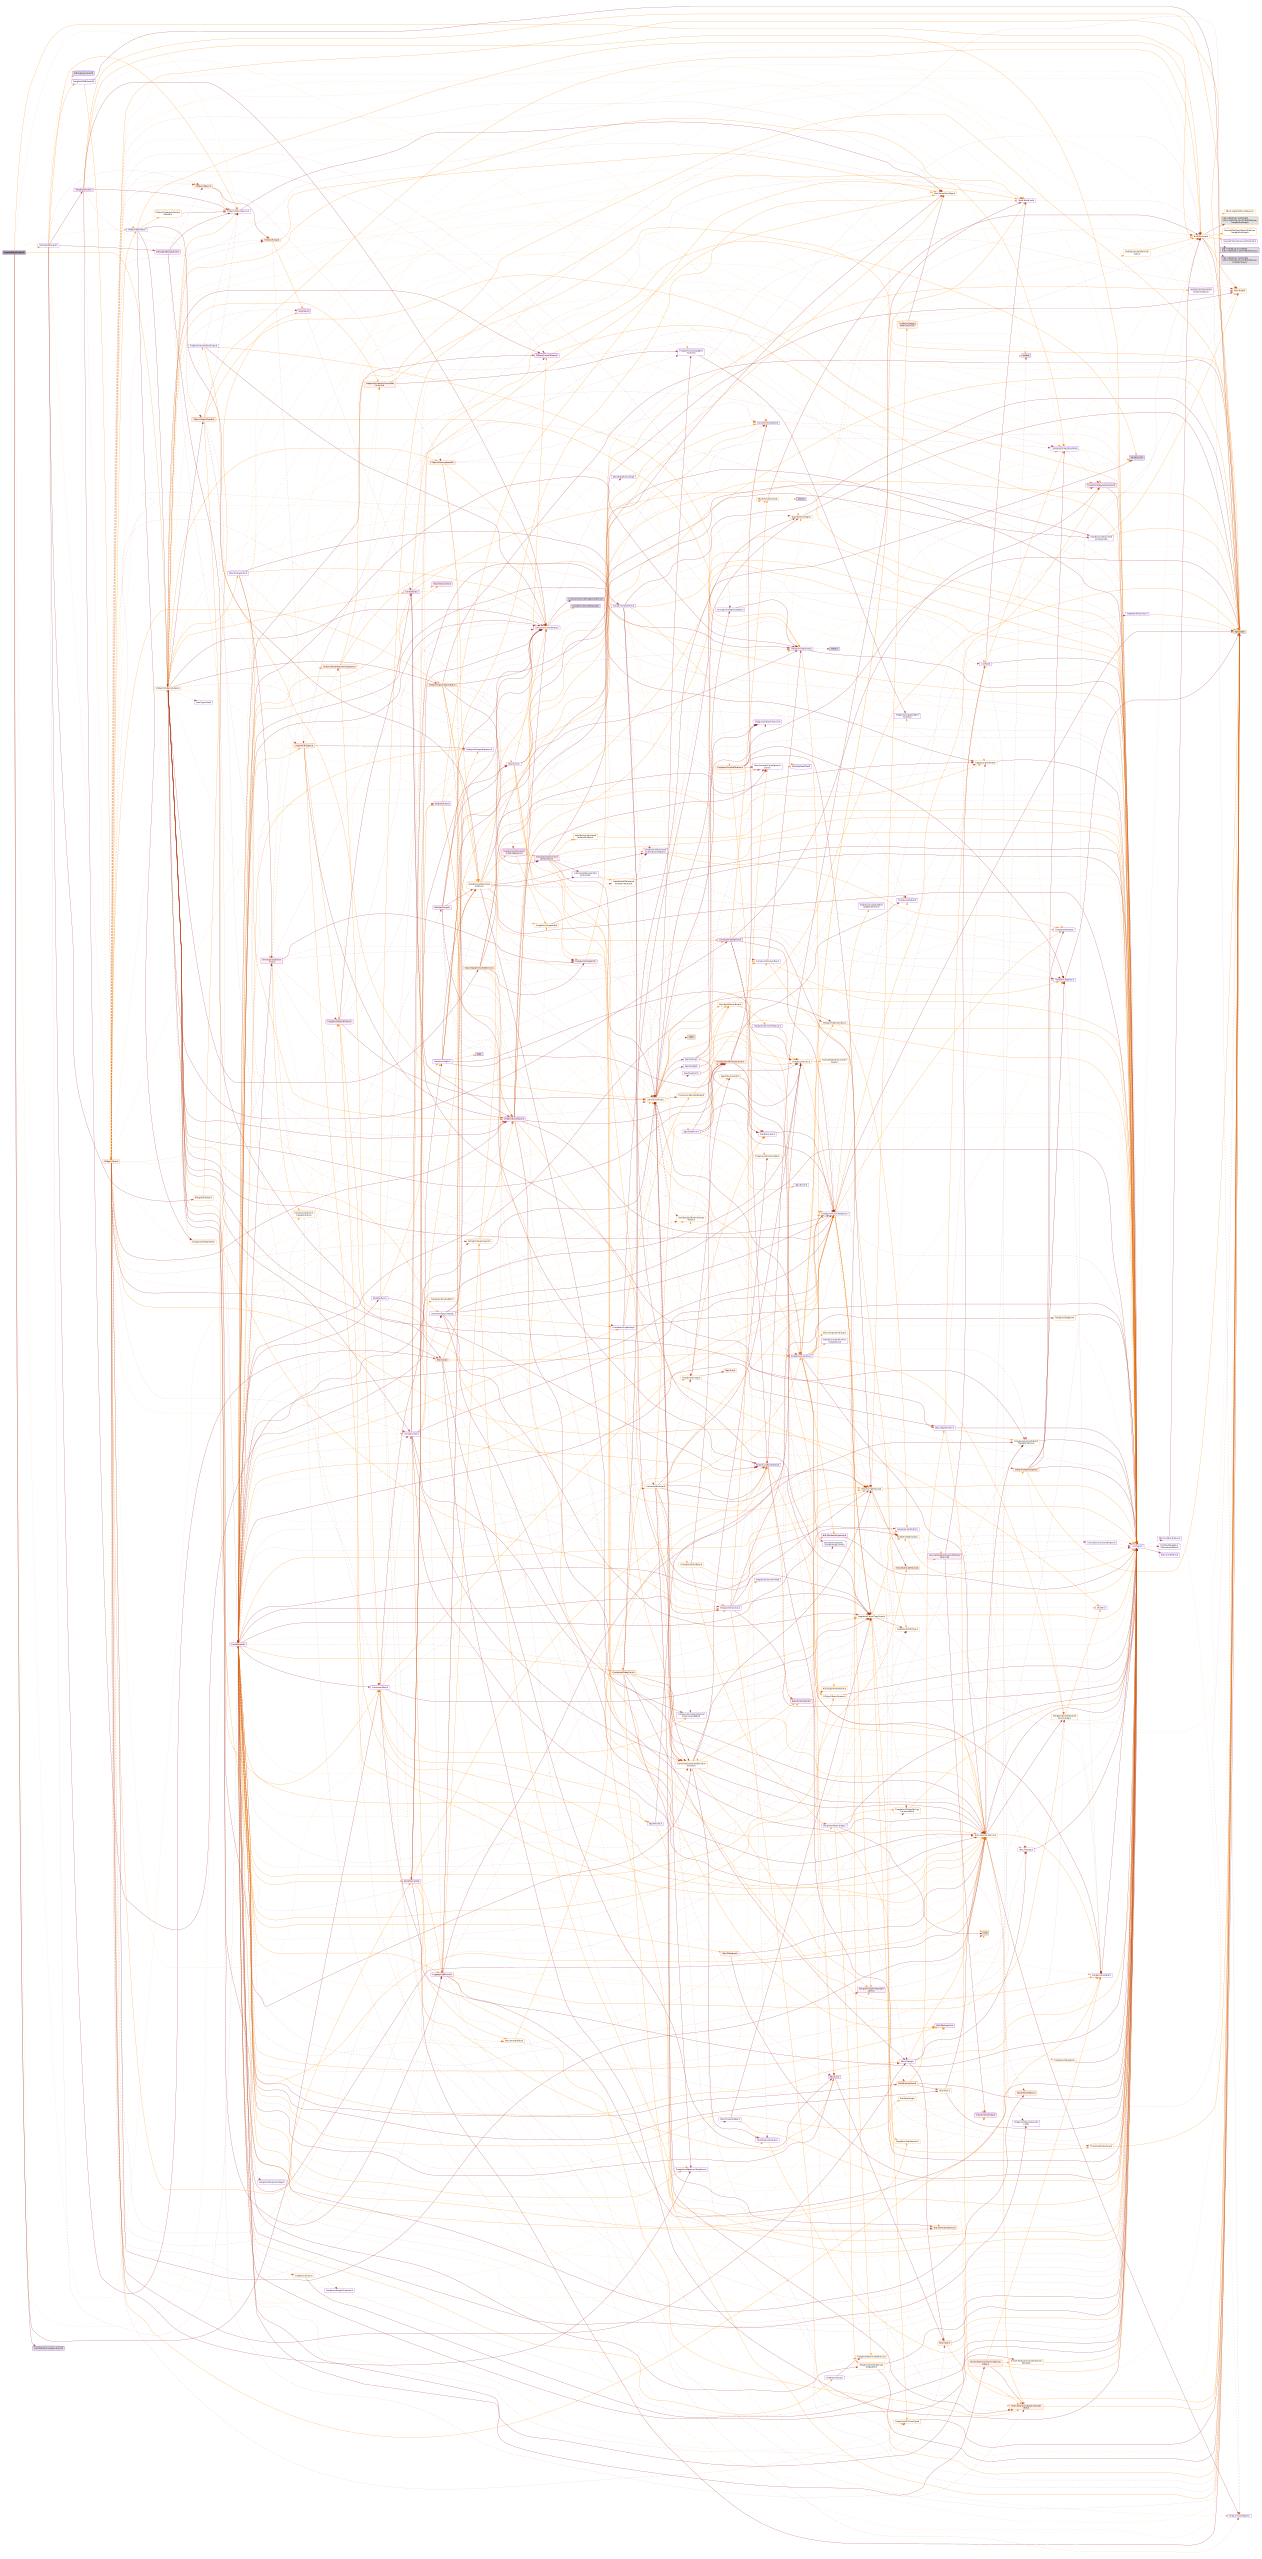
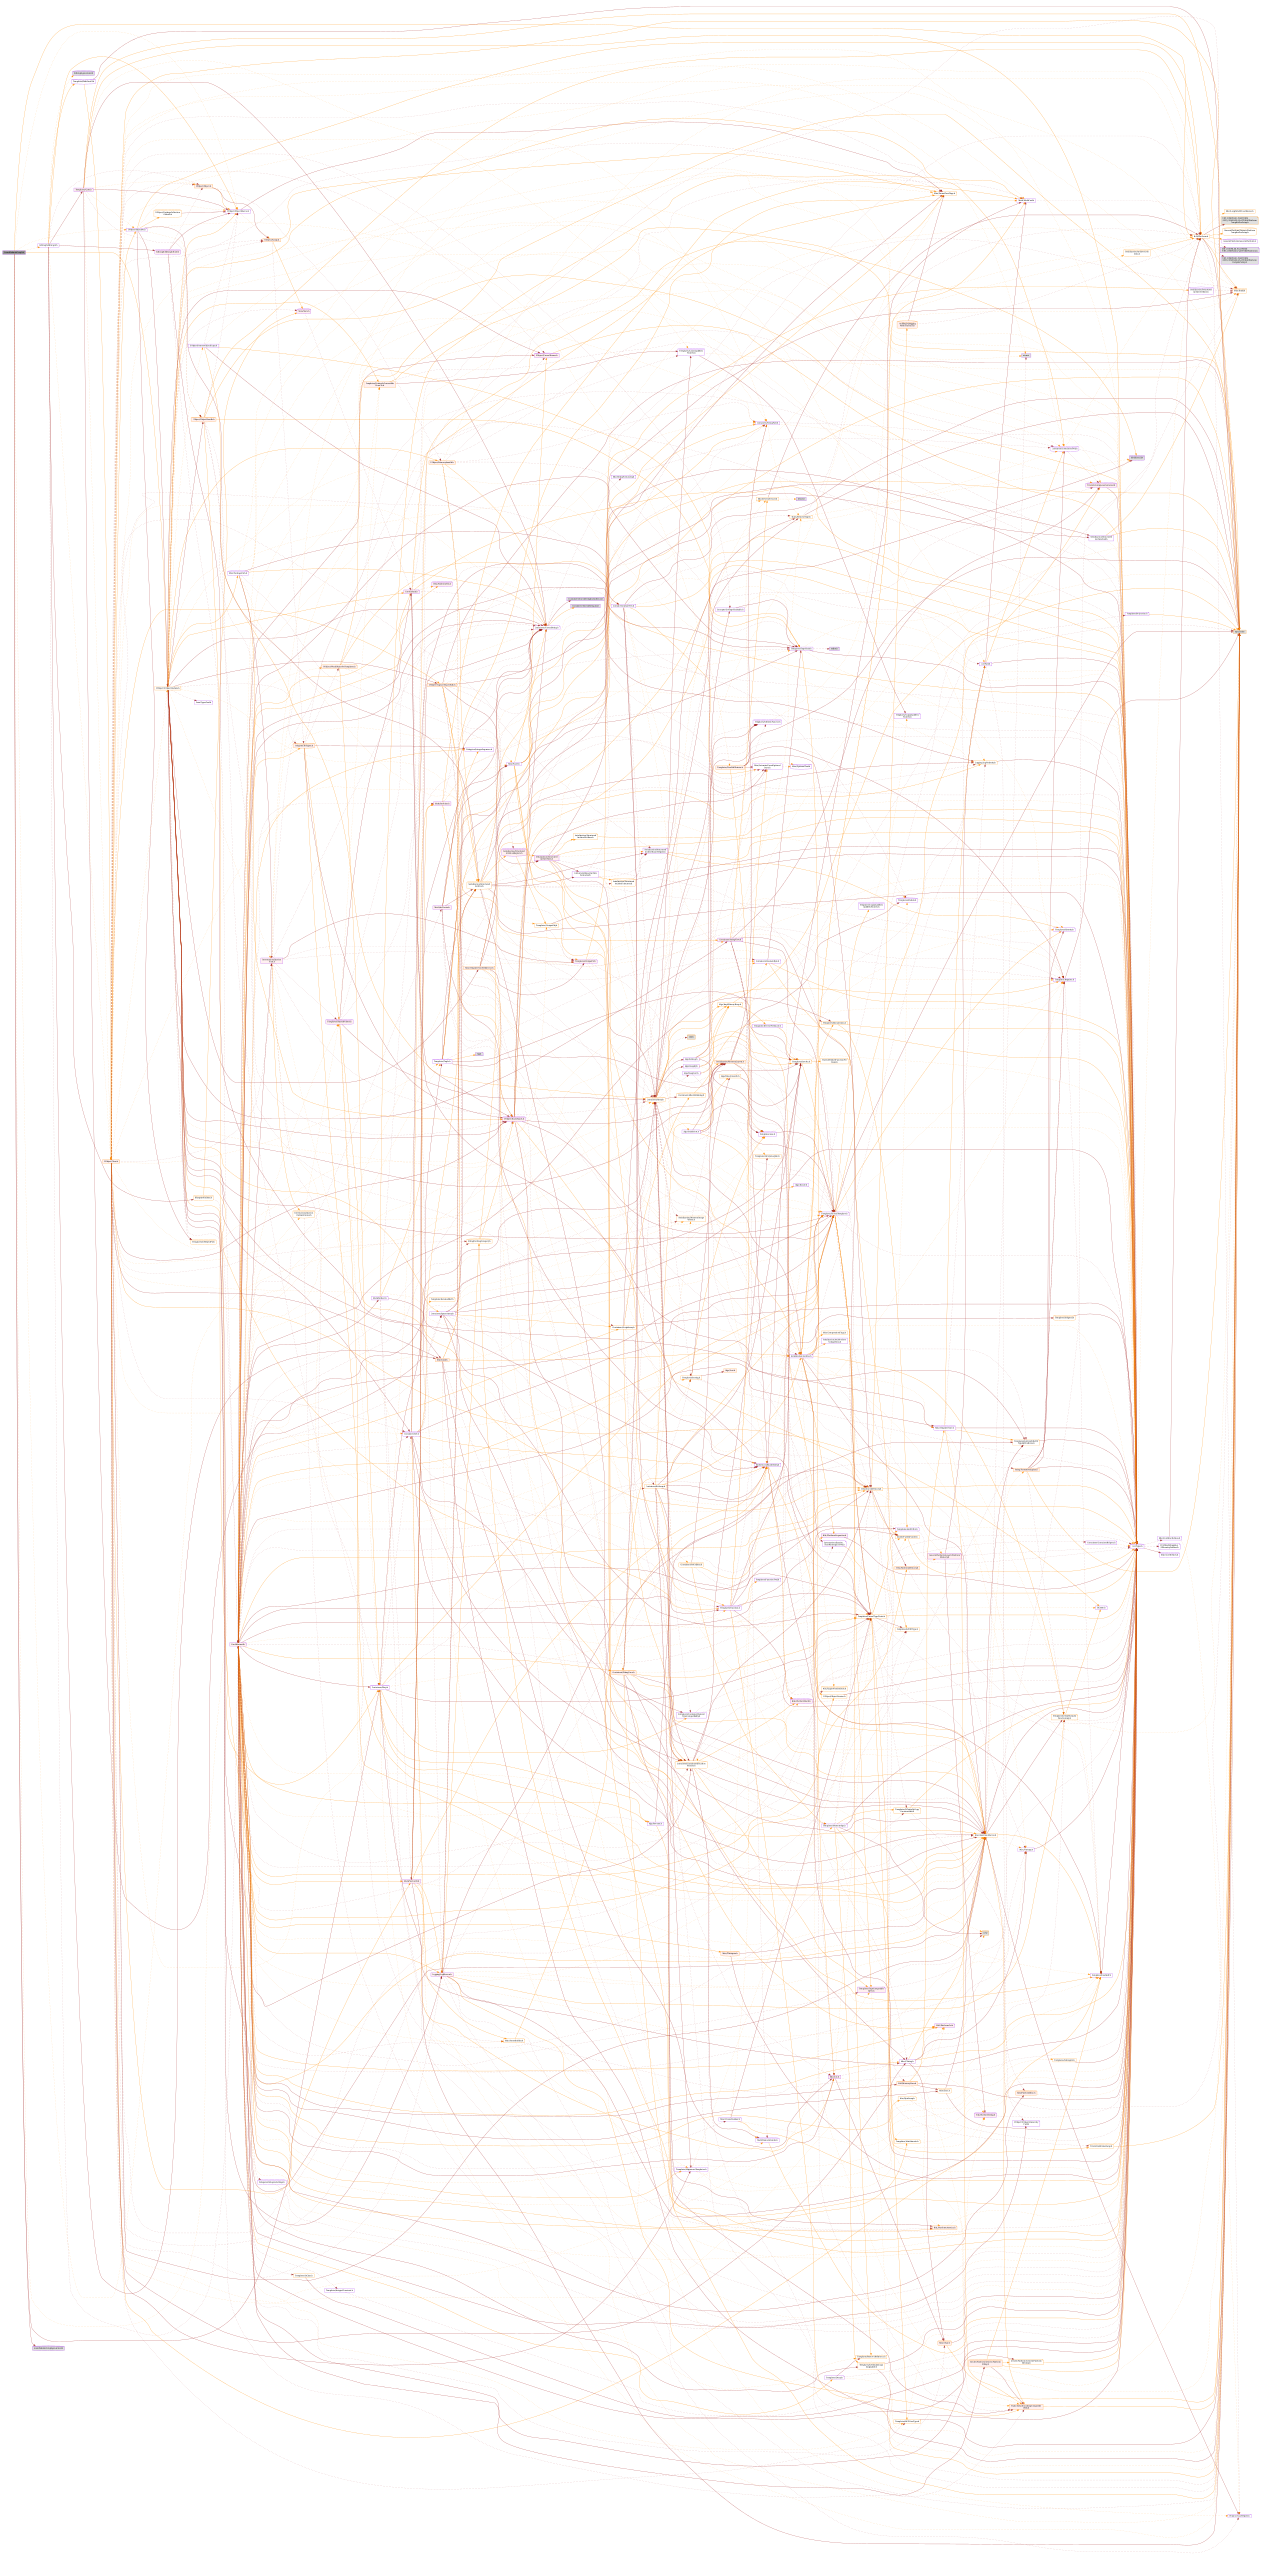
(624, 1327) -> (624, 1327)
